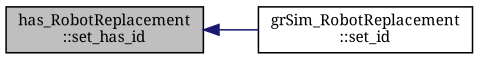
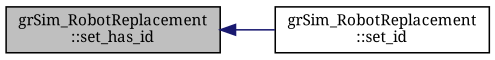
(105, 30) -> (113, 30)
